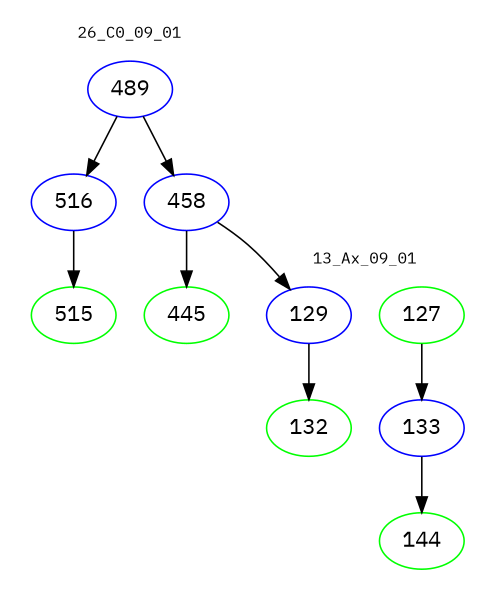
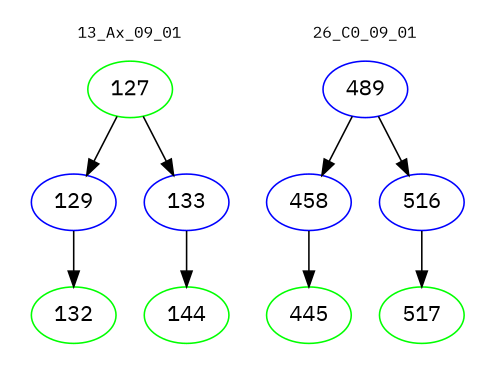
(264, 260) -> (106, 139)
(74, 315) -> (422, 315)
